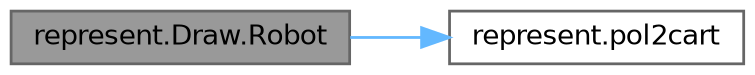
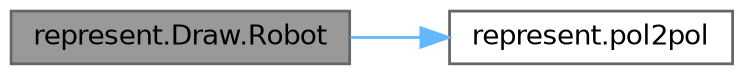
(597, 37) -> (591, 37)
